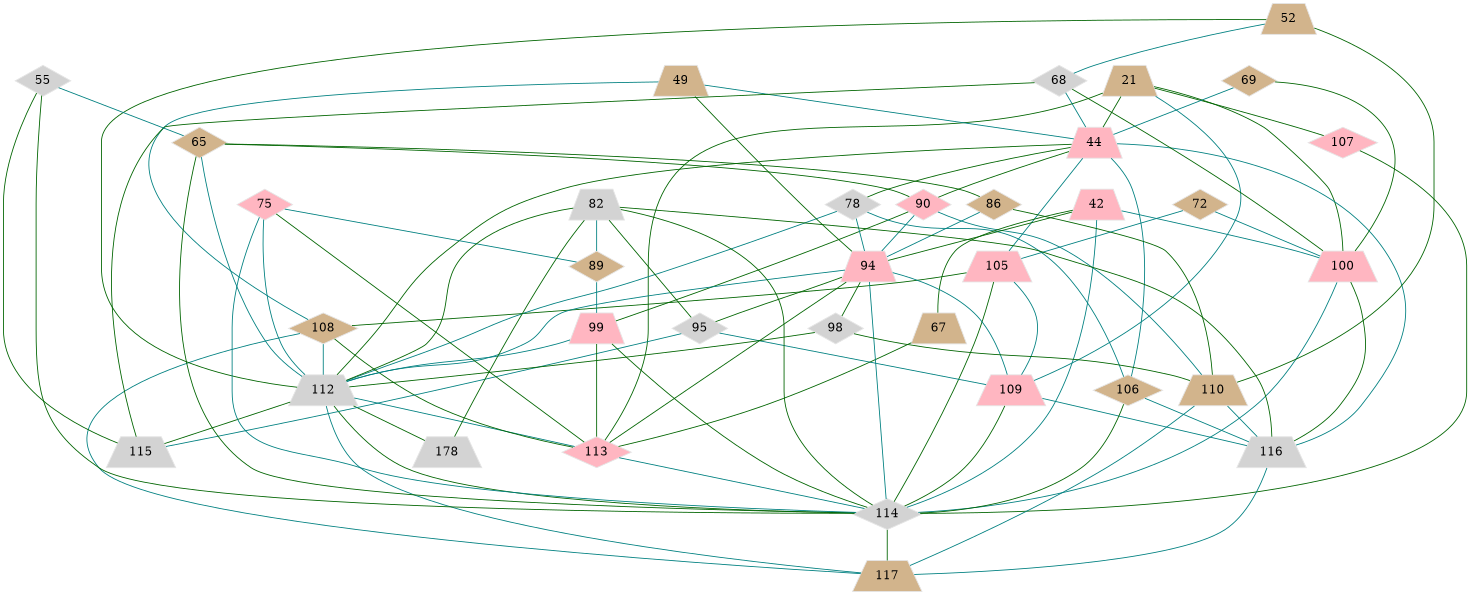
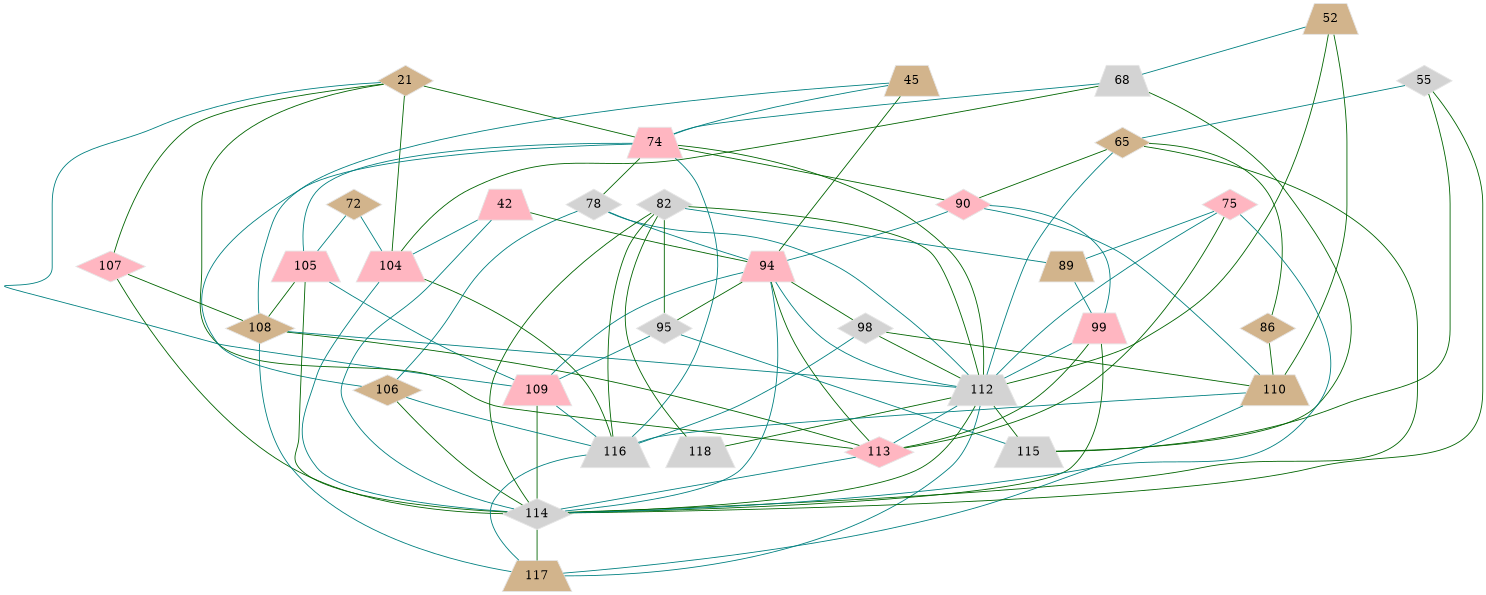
(681, 81) -> (912, 81)
(1059, 81) -> (1123, 81)
(1130, 81) -> (406, 81)
(1249, 81) -> none
(1094, 143) -> (655, 143)
(597, 205) -> (664, 205)
(922, 240) -> none
(770, 266) -> (1067, 223)
(597, 267) -> (1067, 267)
(1343, 267) -> (391, 267)
none -> (185, 297)
(939, 328) -> none
none -> (751, 400)
(447, 452) -> (700, 452)
